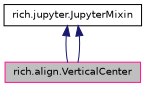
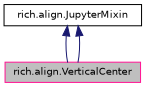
(73, 15) -> (73, 15)
